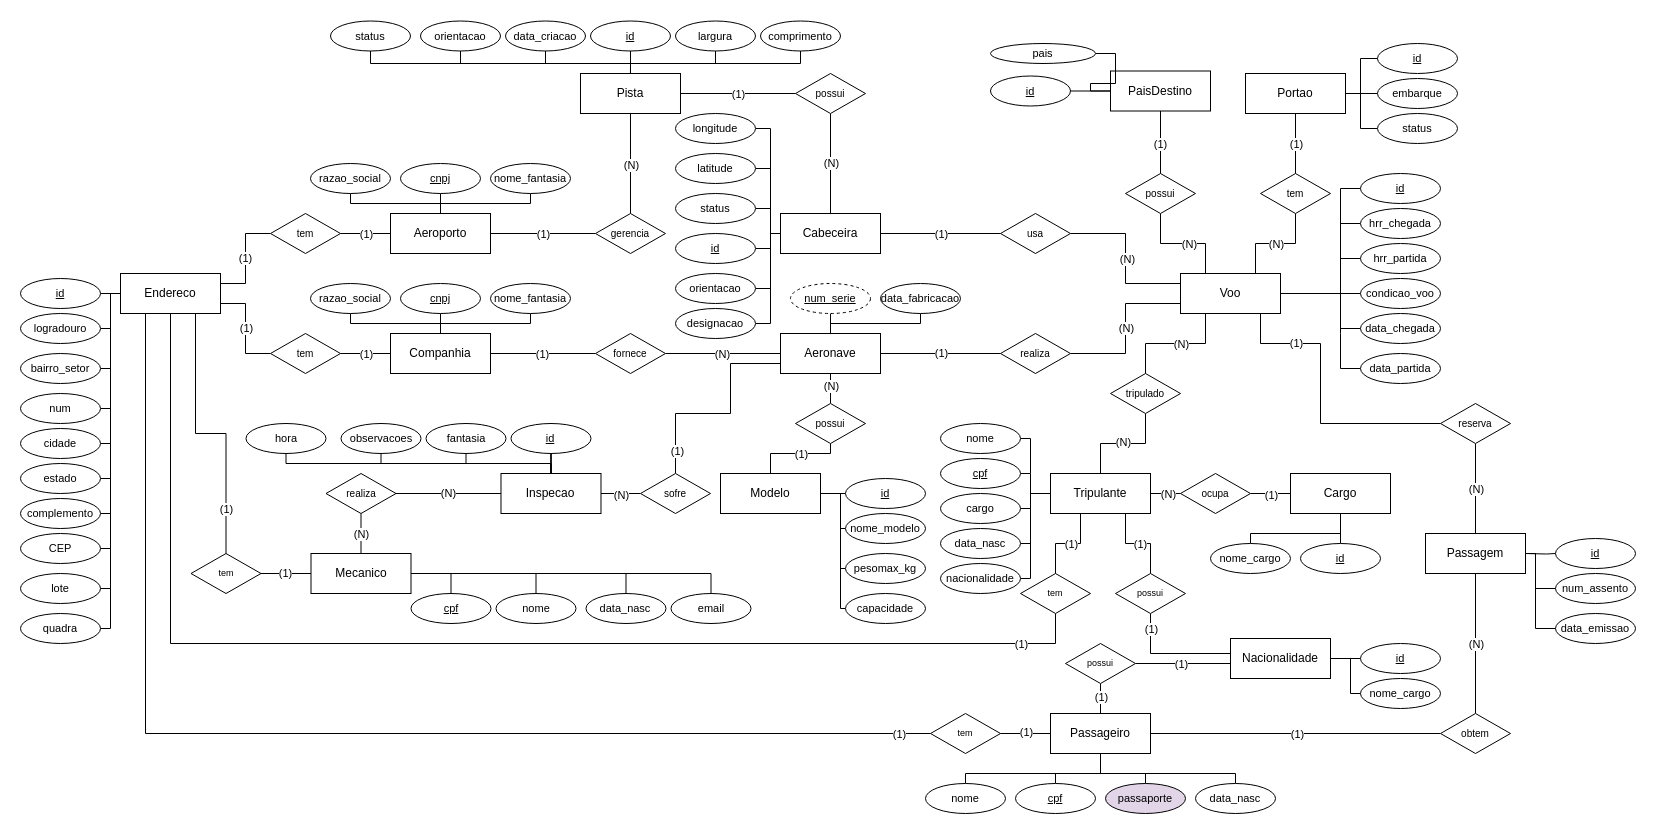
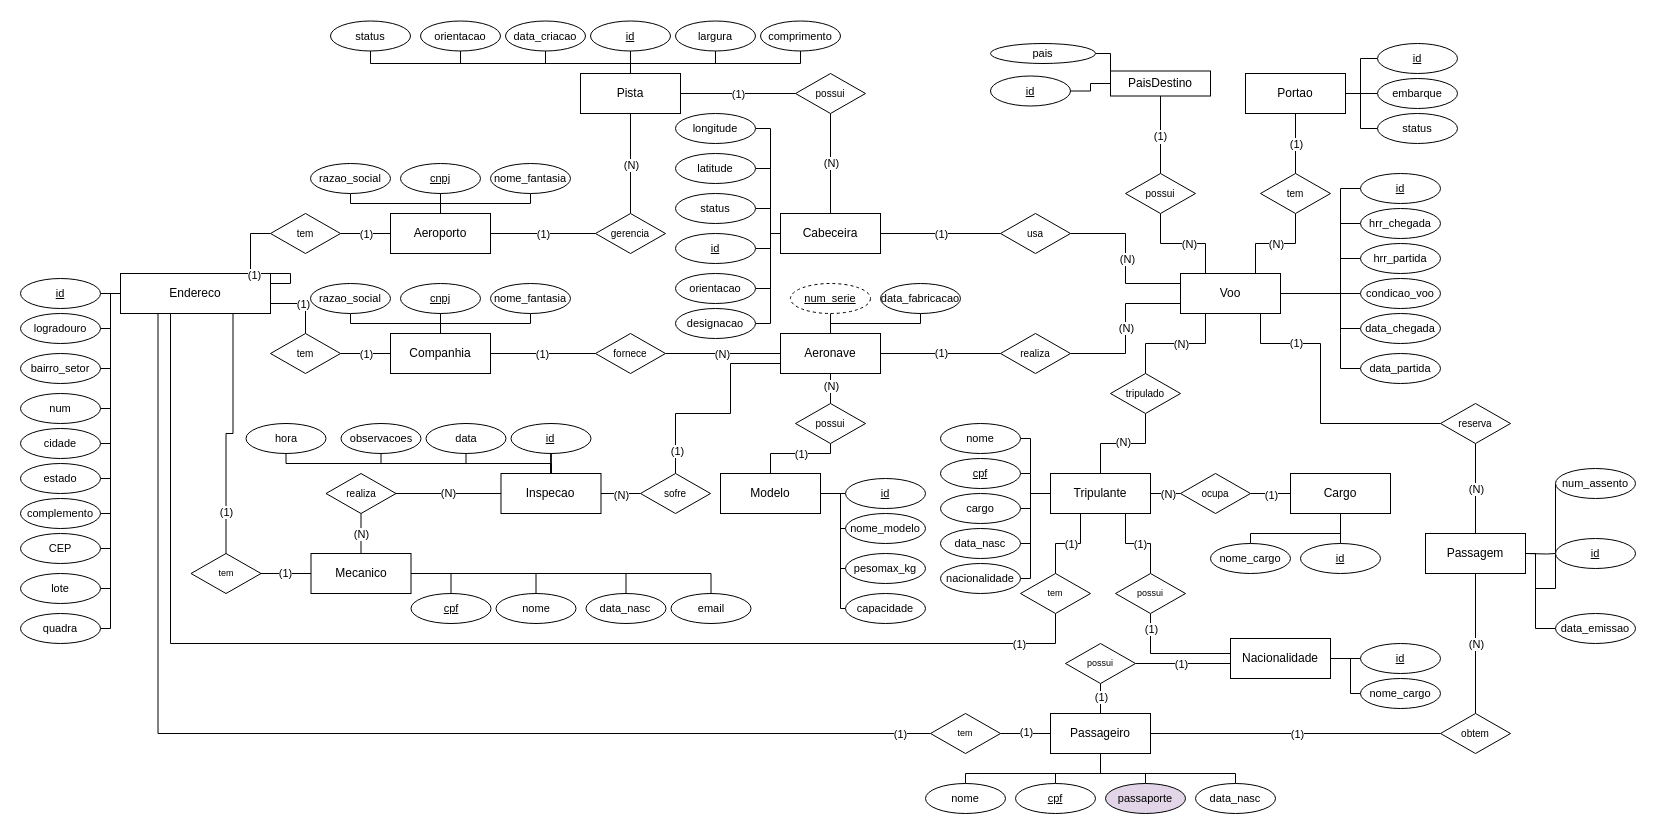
(1161, 91) -> (1161, 84)
(171, 294) -> (196, 294)
(467, 439) -> (467, 439)
(1596, 589) -> (1596, 484)
